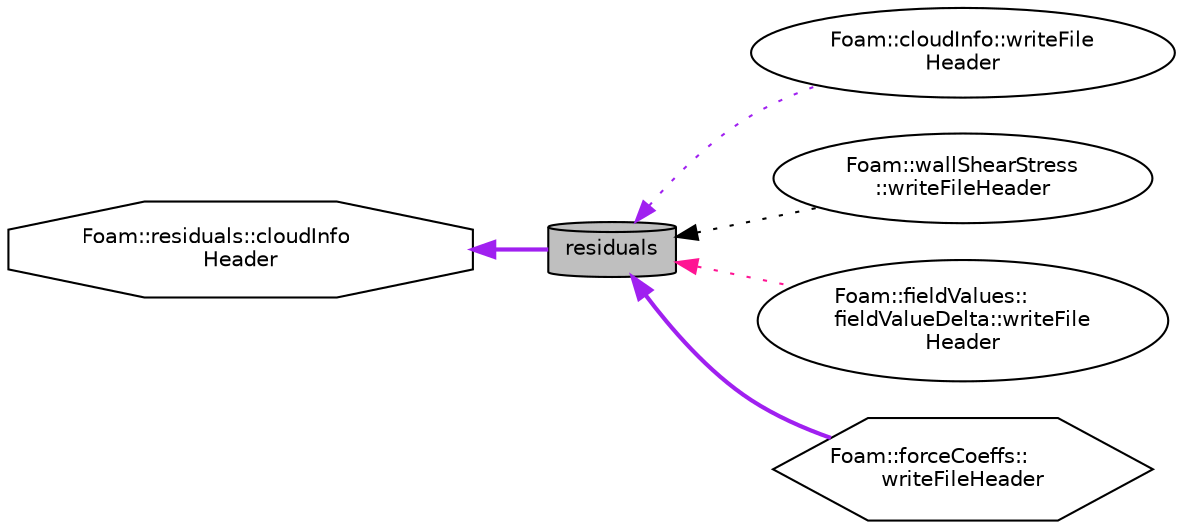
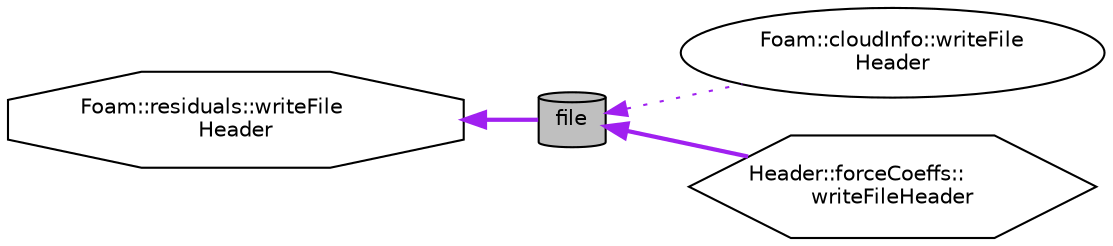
(963, 178) -> none
(241, 250) -> (236, 120)
(612, 250) -> (572, 120)
(963, 321) -> none
(963, 469) -> (893, 187)
